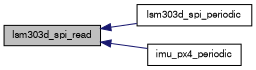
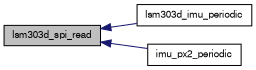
(194, 15) -> (194, 15)
(194, 55) -> (194, 55)
